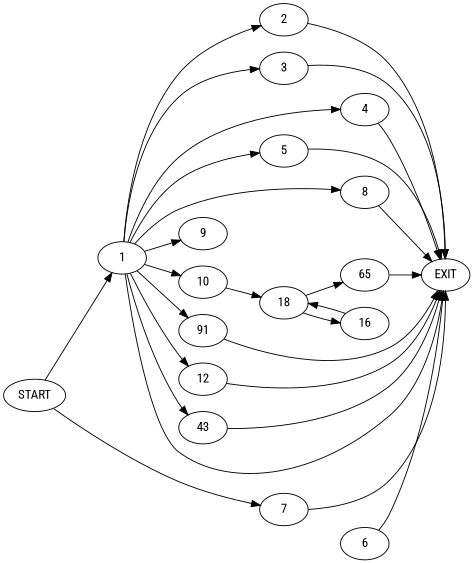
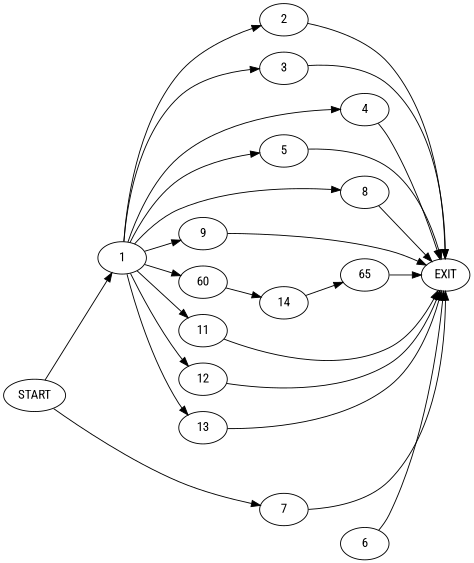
(203, 282) -> (203, 282)
(284, 303) -> (284, 303)
(365, 324) -> none
(203, 331) -> (203, 331)
(203, 428) -> (203, 428)
(260, 473) -> (324, 239)
